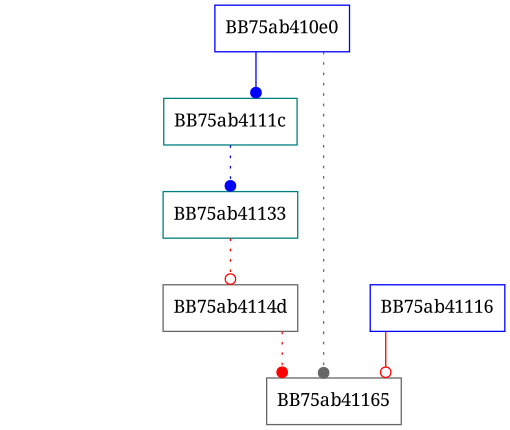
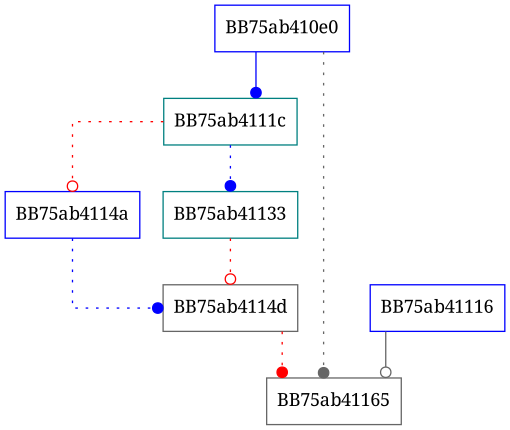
none -> (72, 215)
(386, 349) -> (386, 349)
